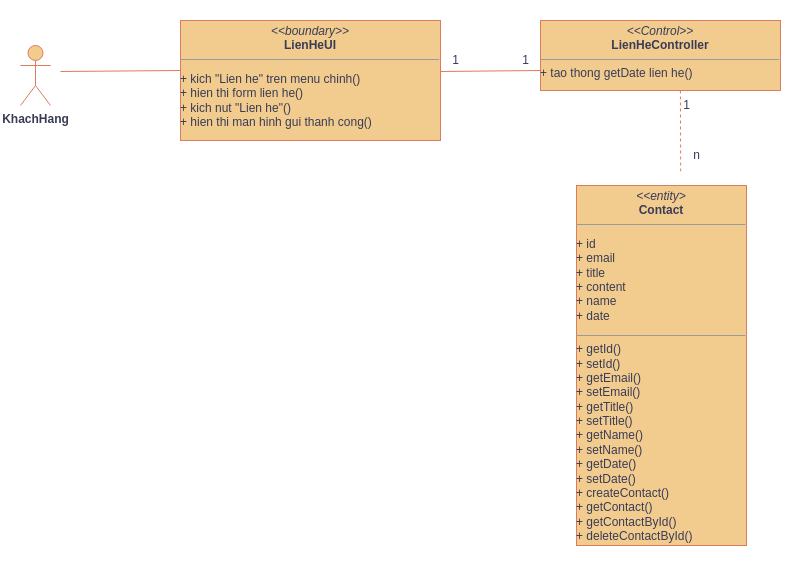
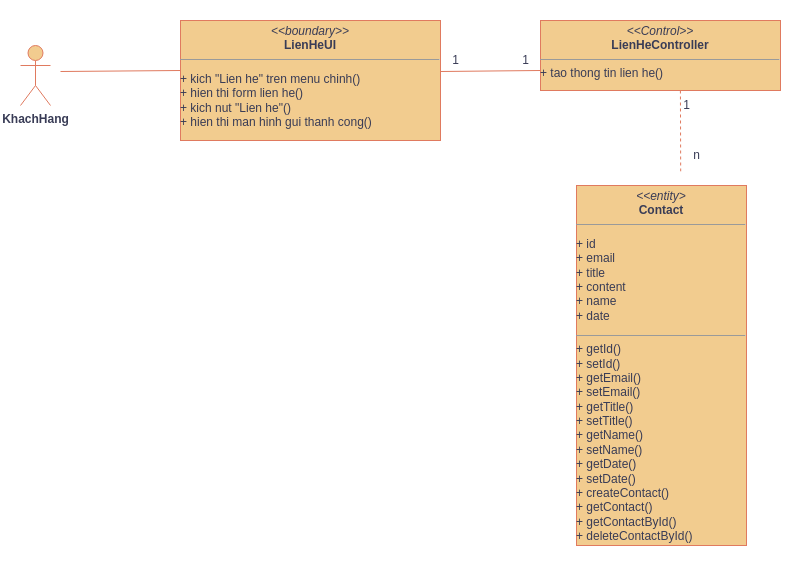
(627, 42) -> (612, 42)
